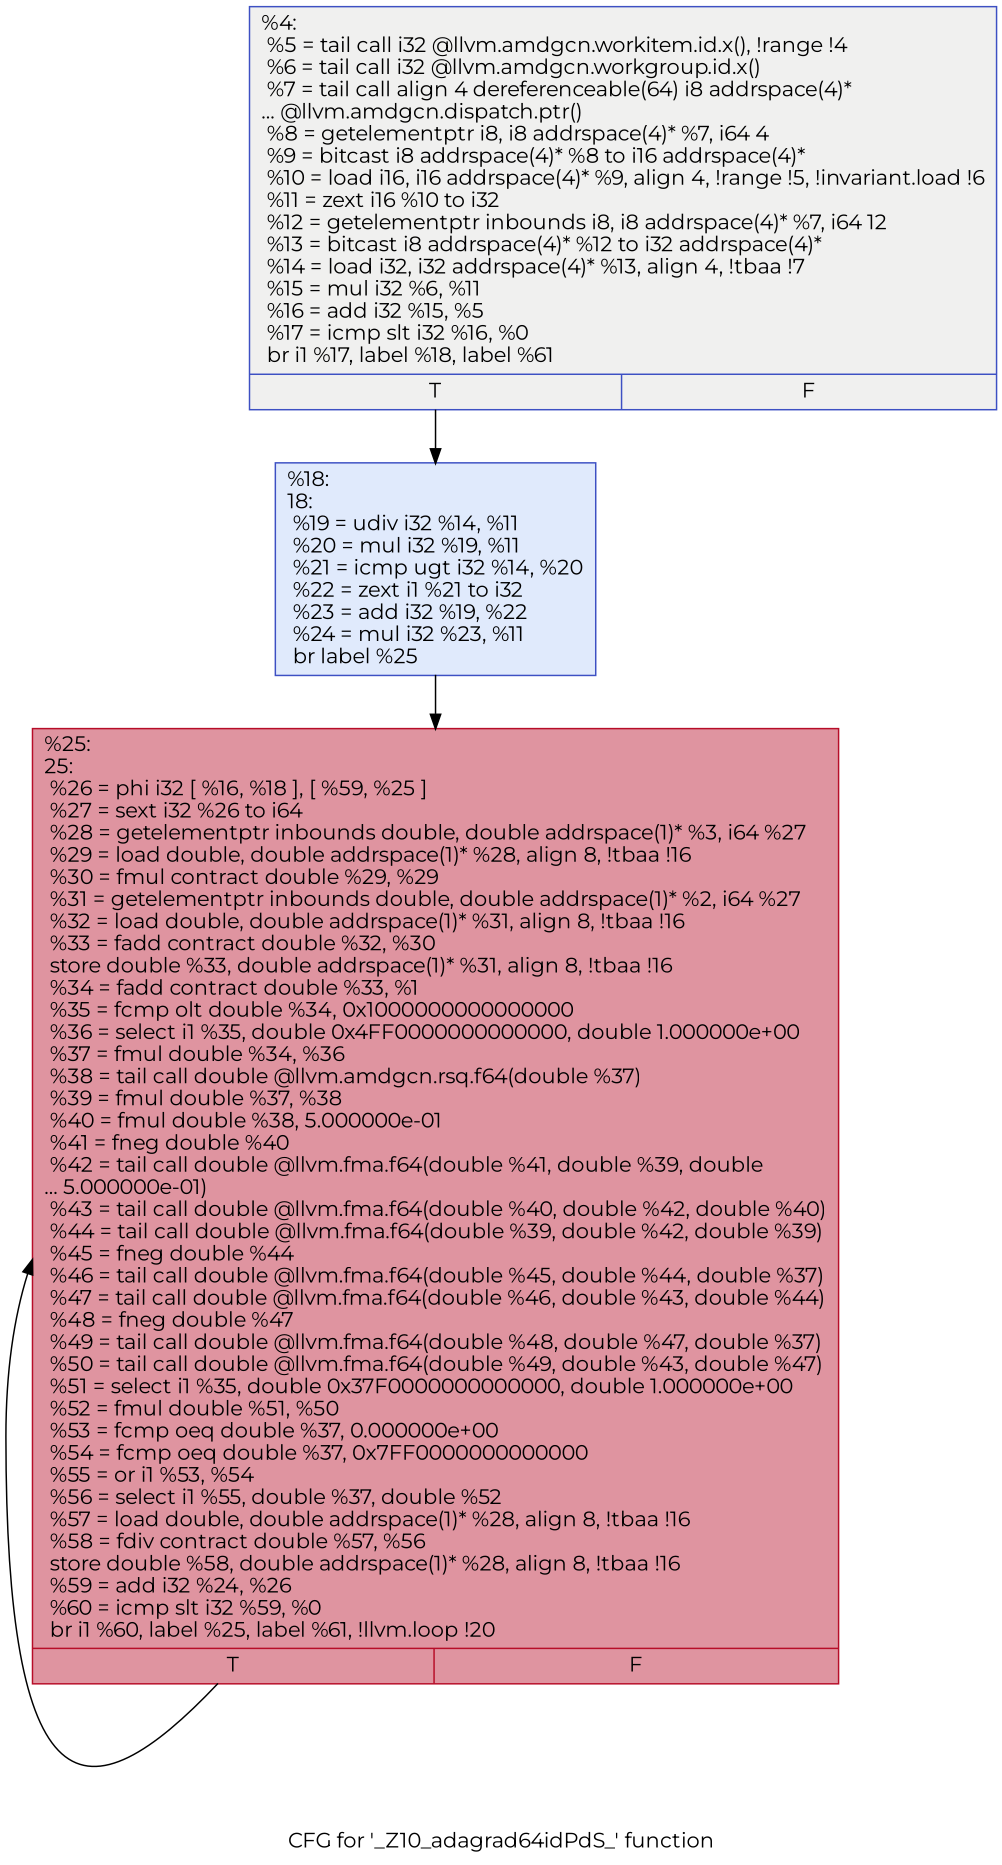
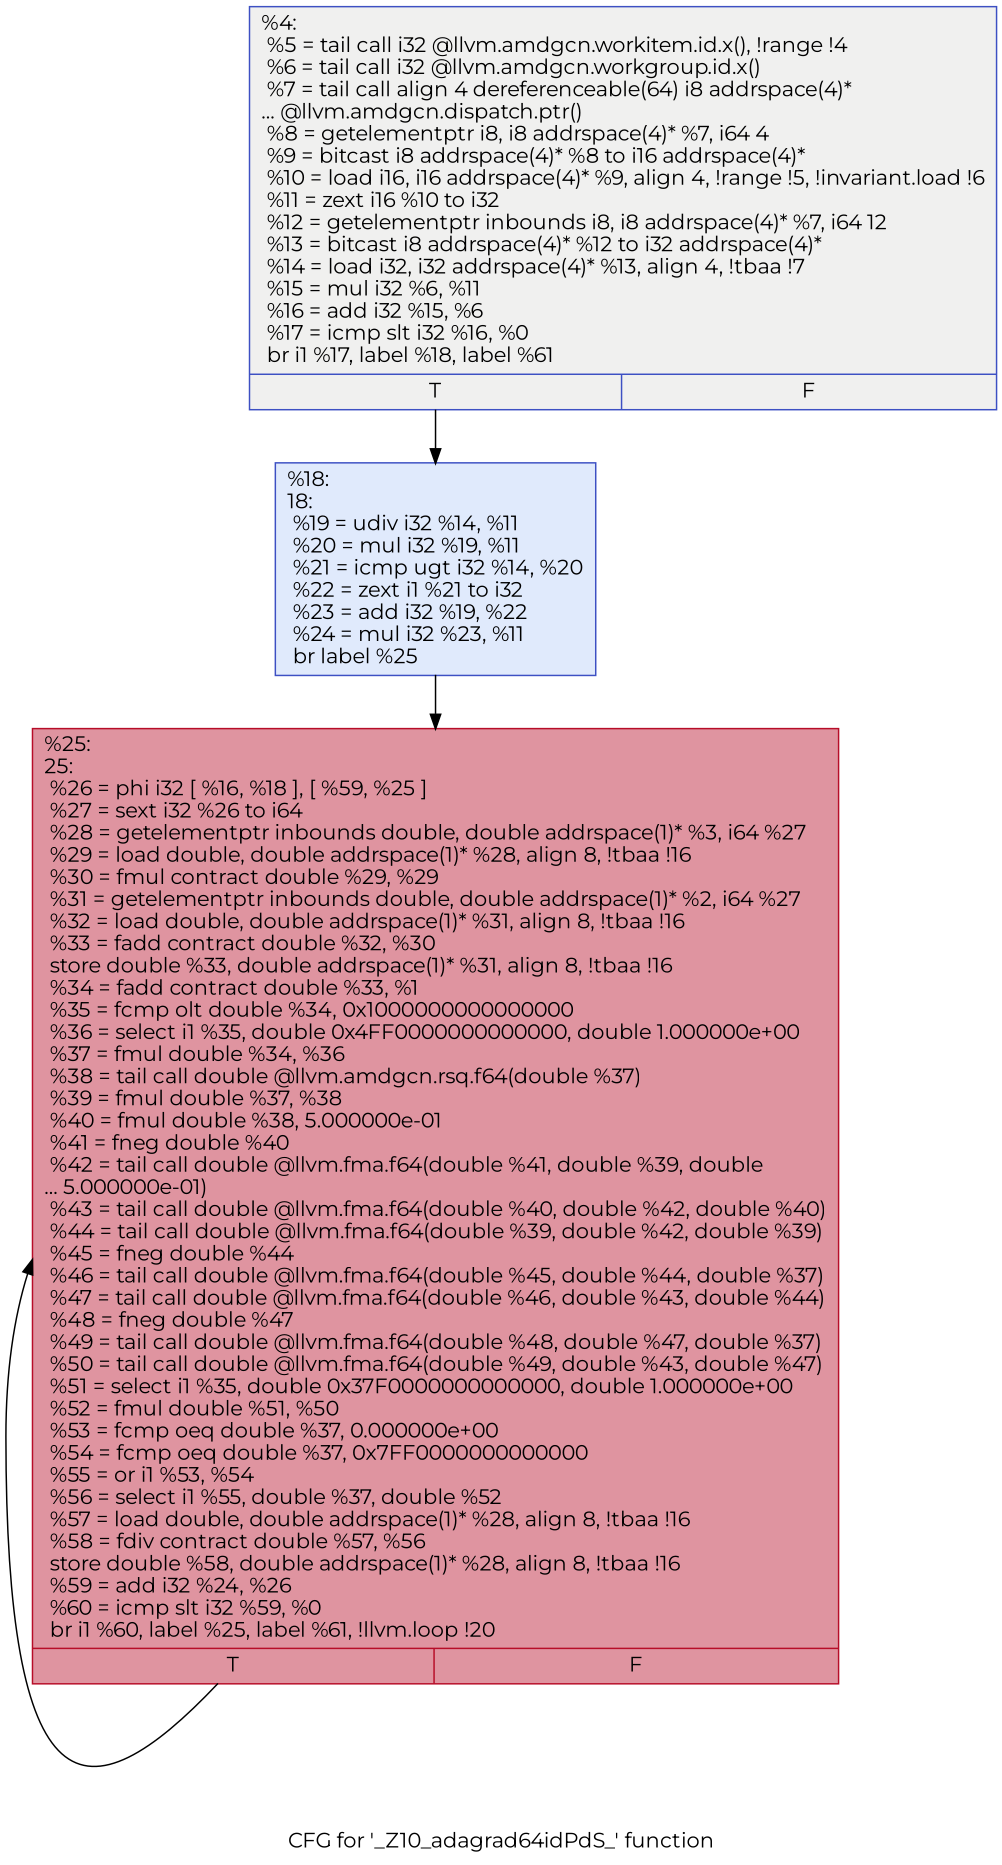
(373, 312) -> (373, 312)
